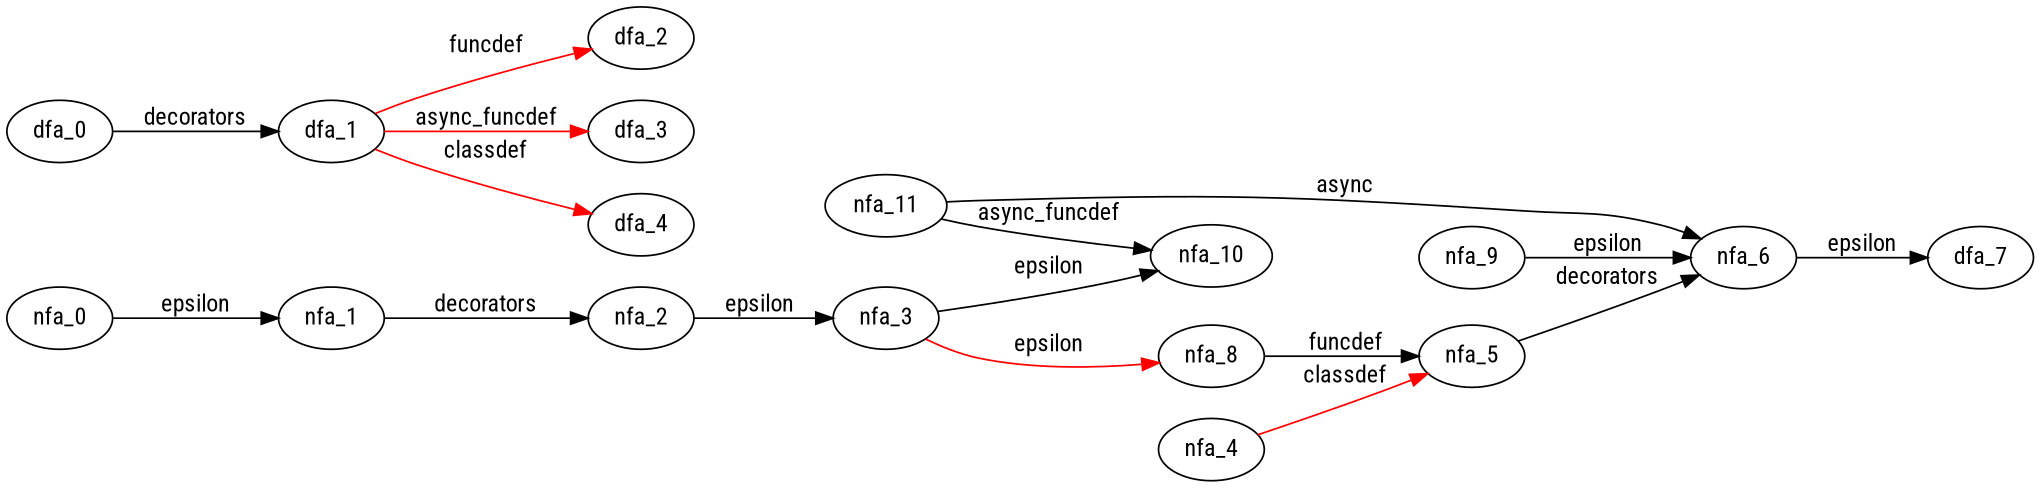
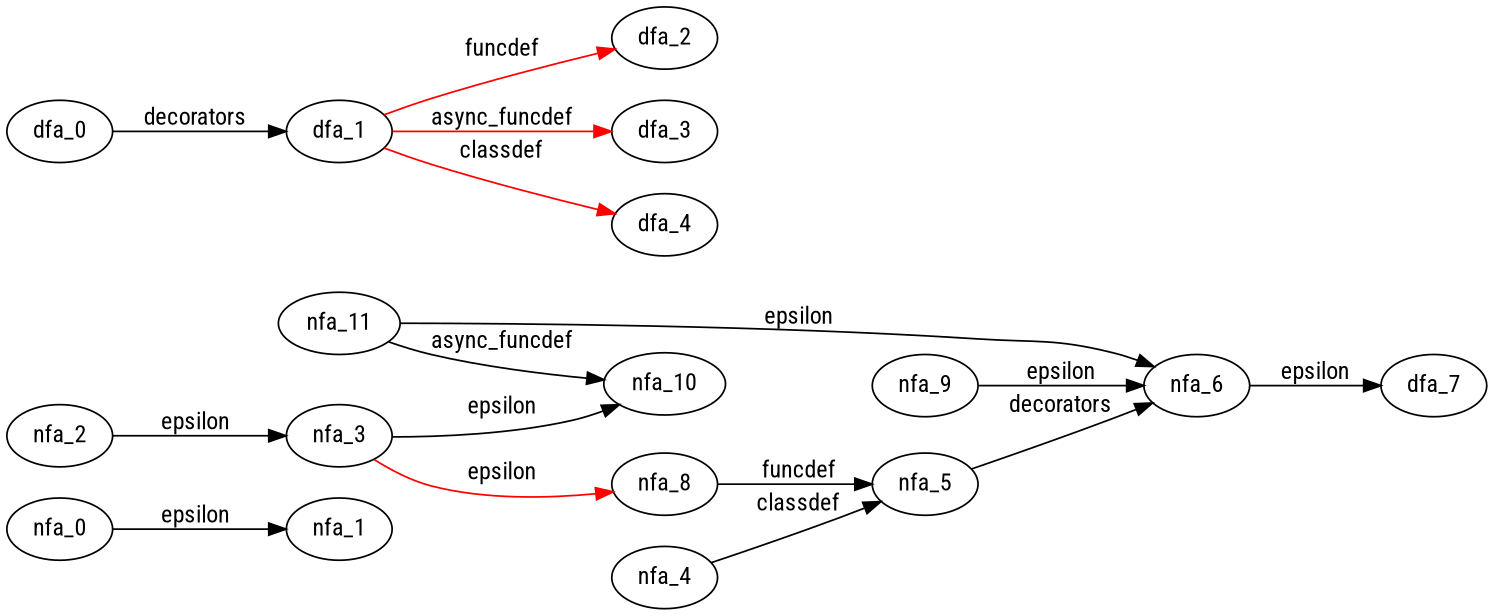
(1346, 186) -> (799, 317)
(477, 318) -> none
(1335, 408) -> (788, 536)
